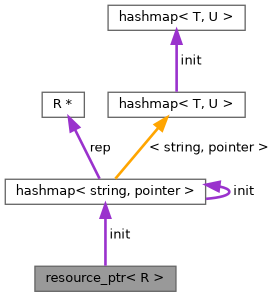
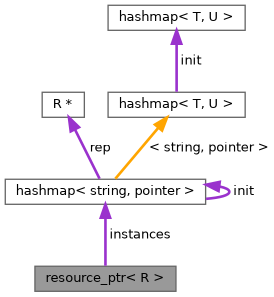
(118, 235) -> (138, 235)
